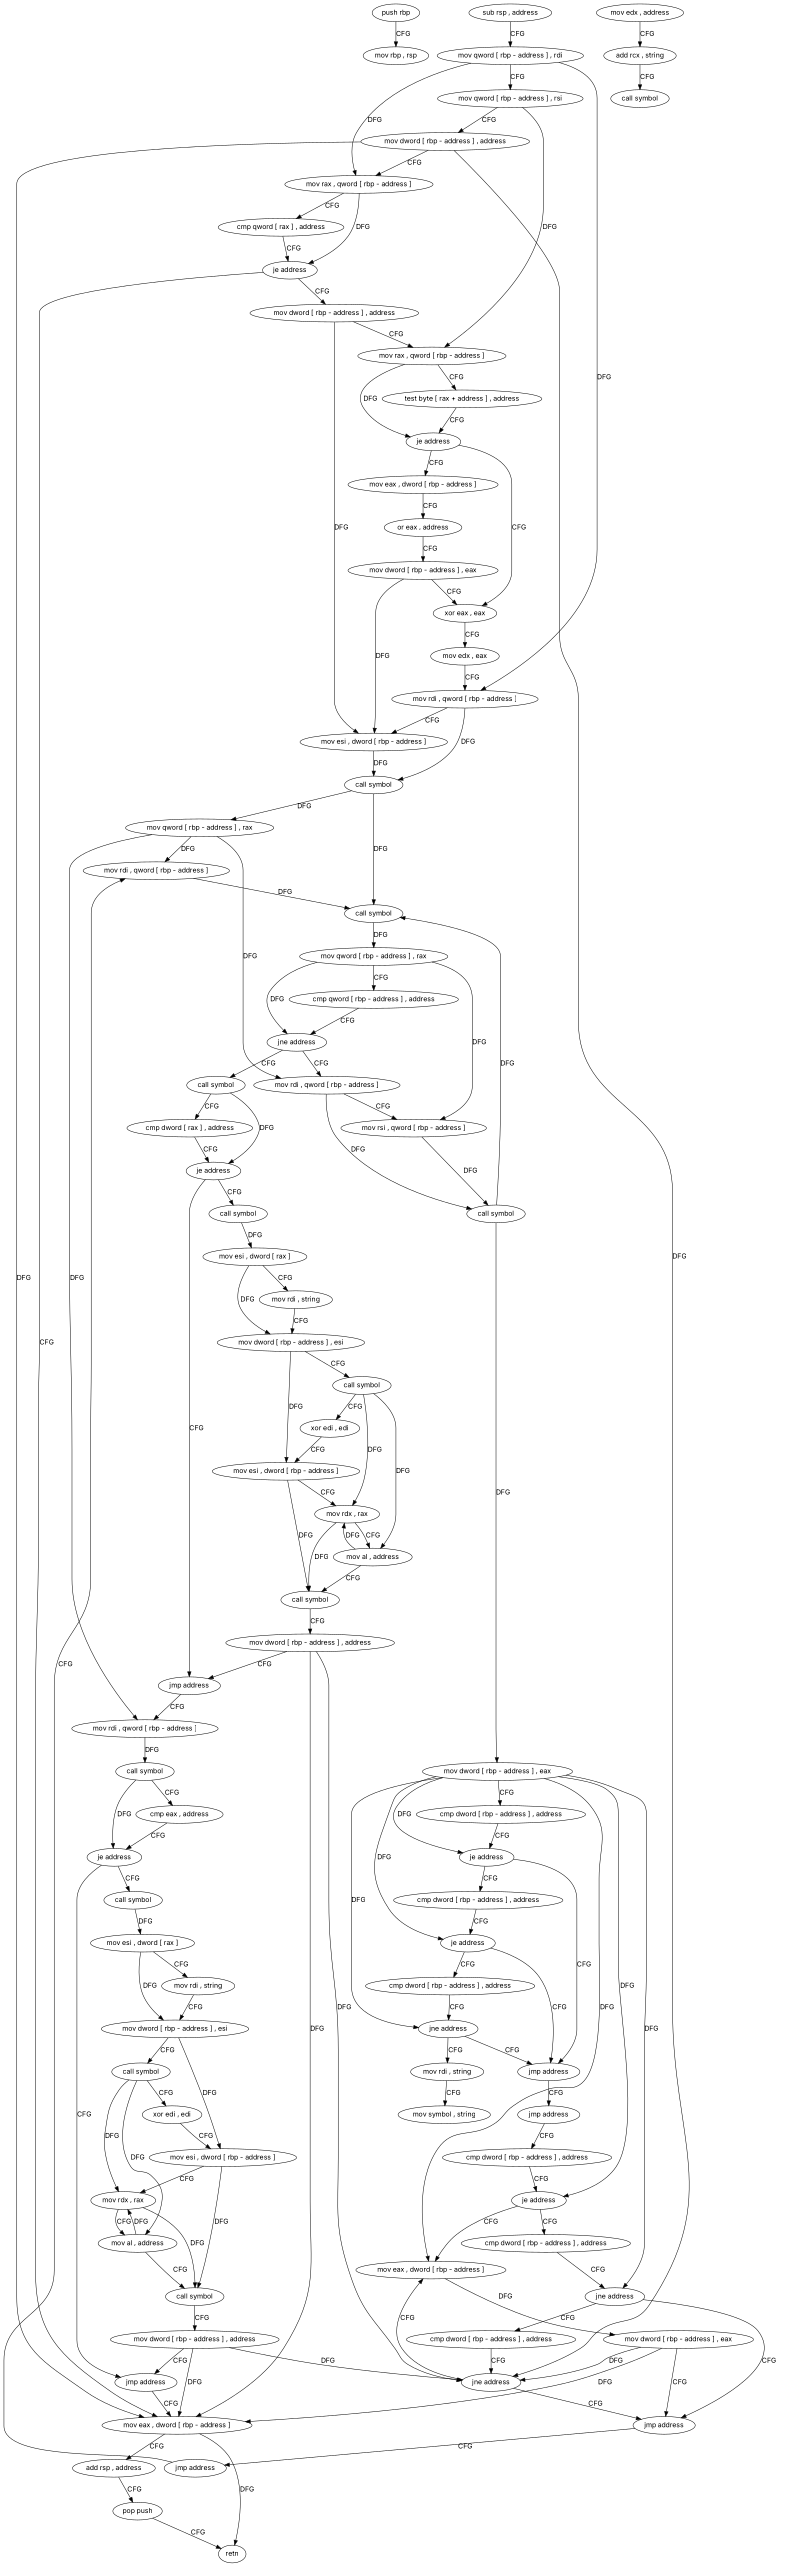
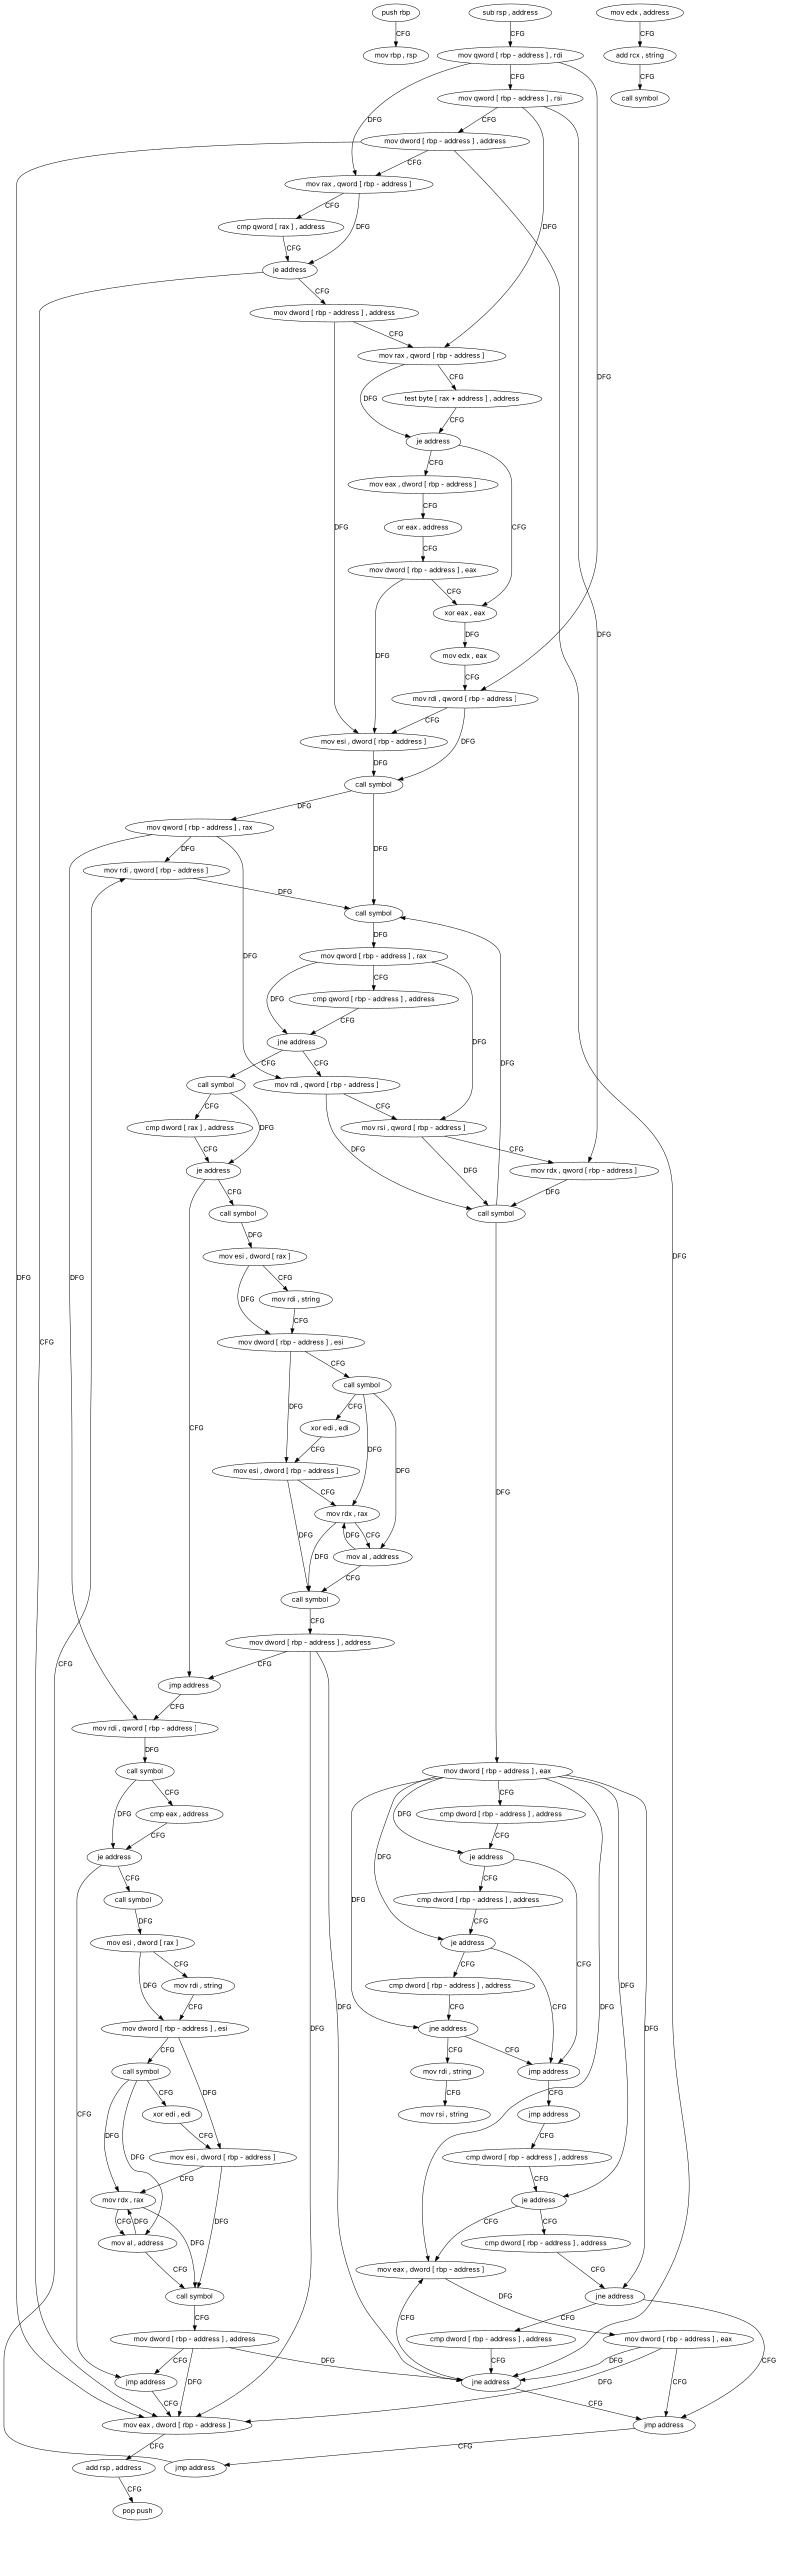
(472, 635) -> (472, 635)
none -> (584, 1171)
(444, 2115) -> (444, 2115)
(232, 2554) -> none
